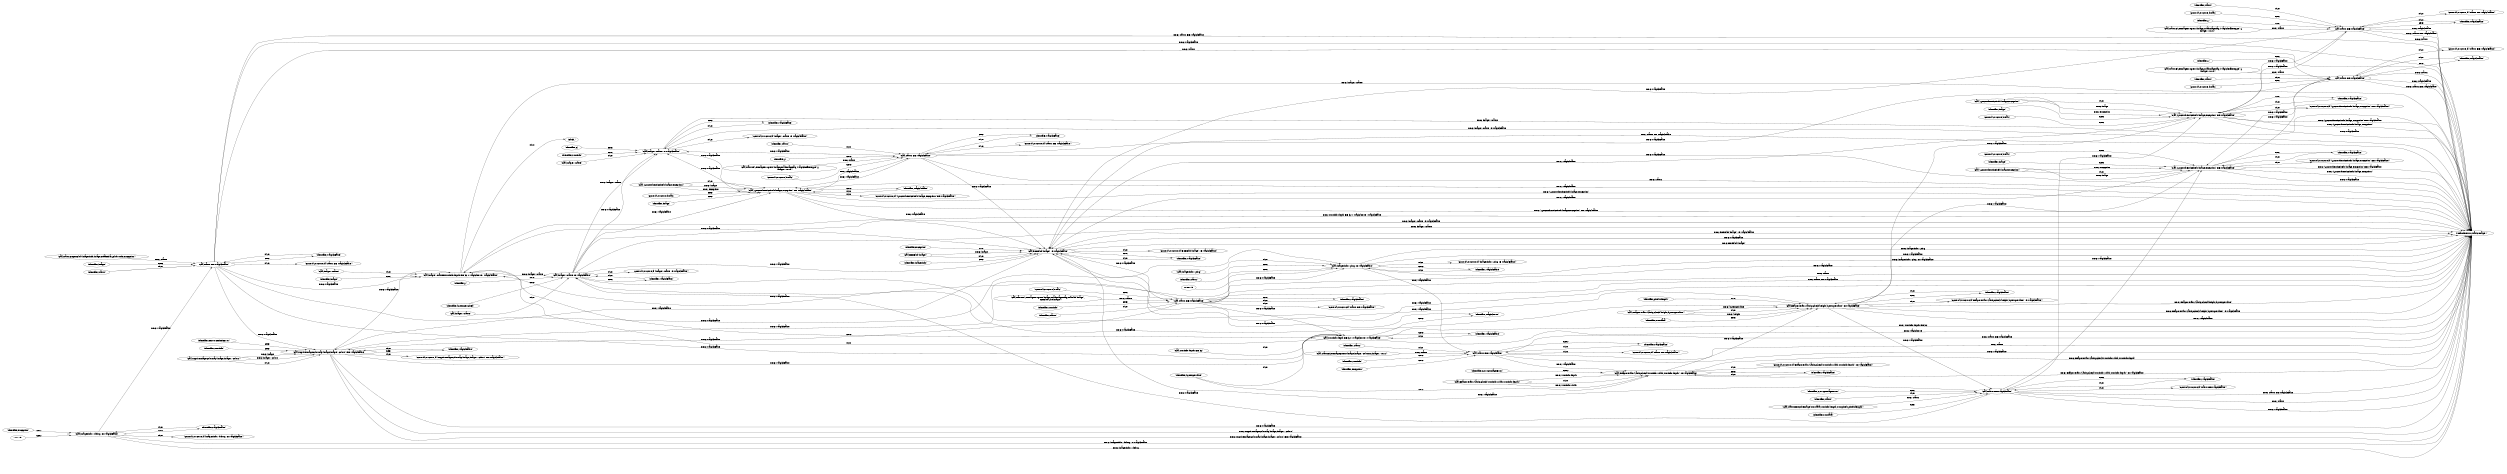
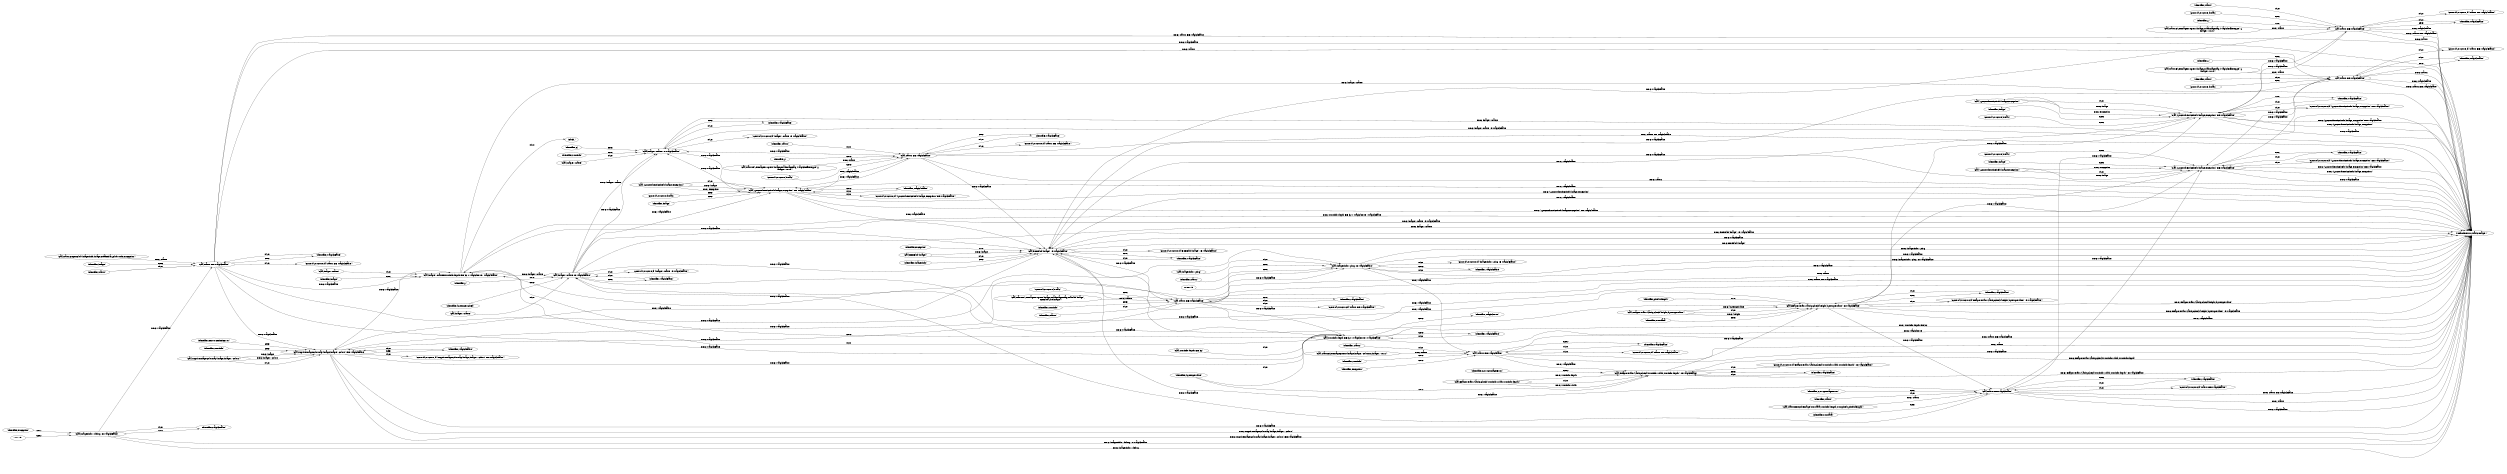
(1245, 327) -> (1170, 330)
(214, 437) -> none
